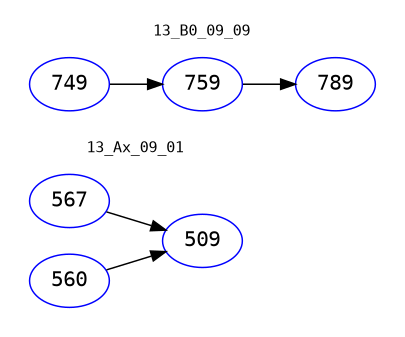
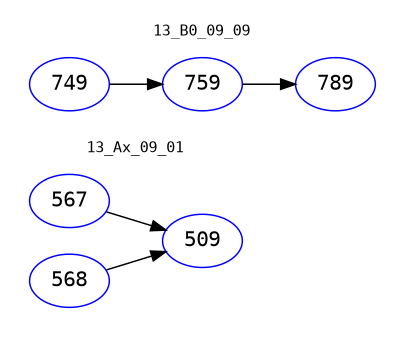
(69, 281) -> (69, 281)
